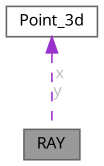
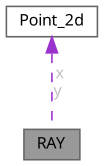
(52, 22) -> (52, 22)
